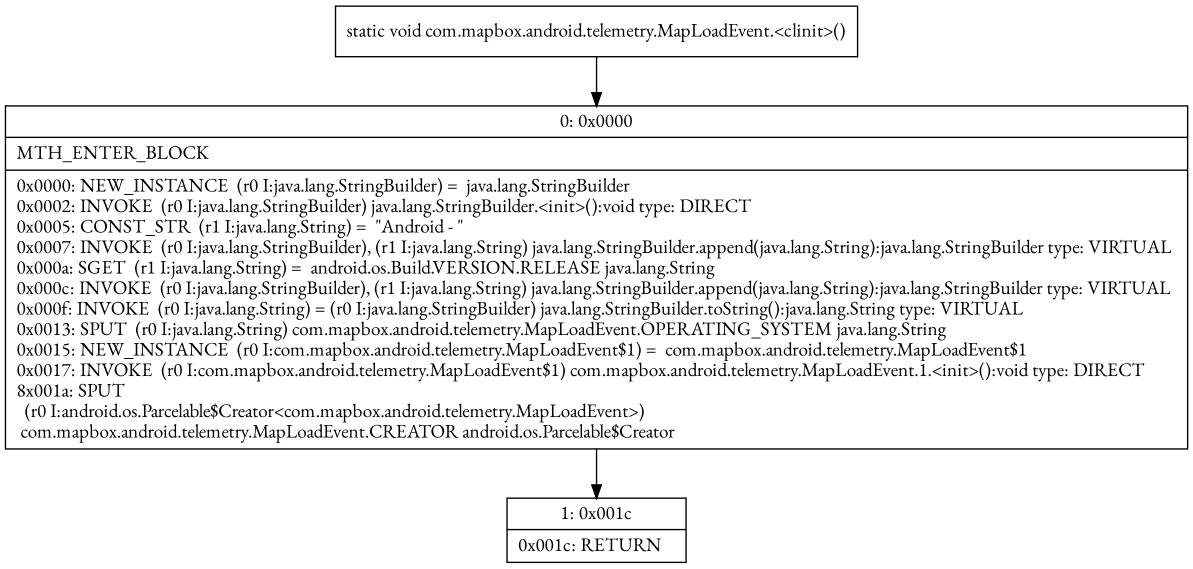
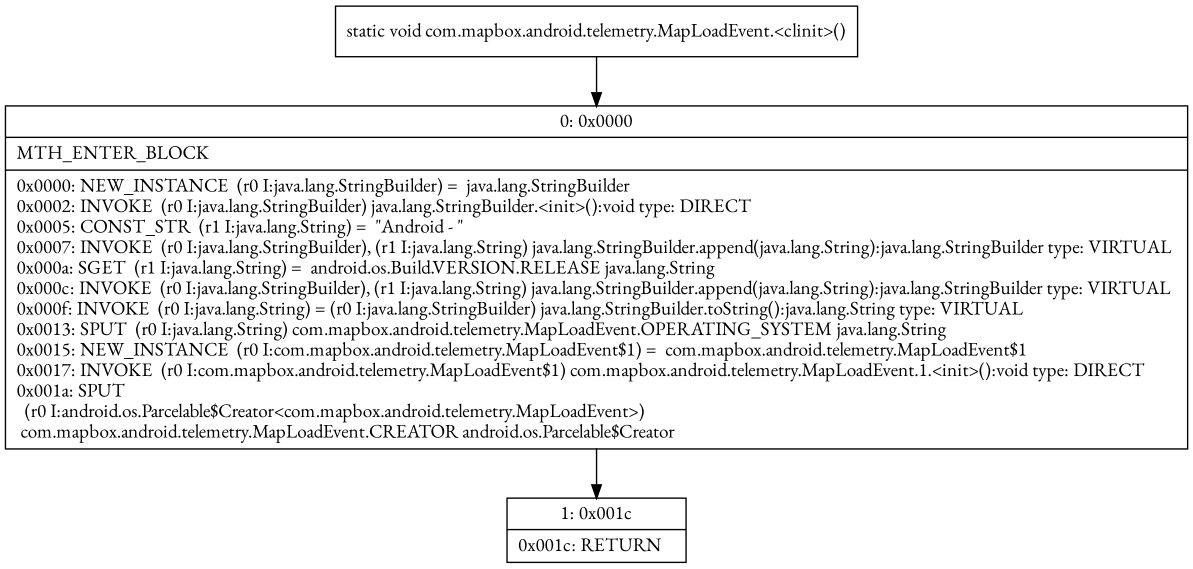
(75, 391) -> (75, 391)
